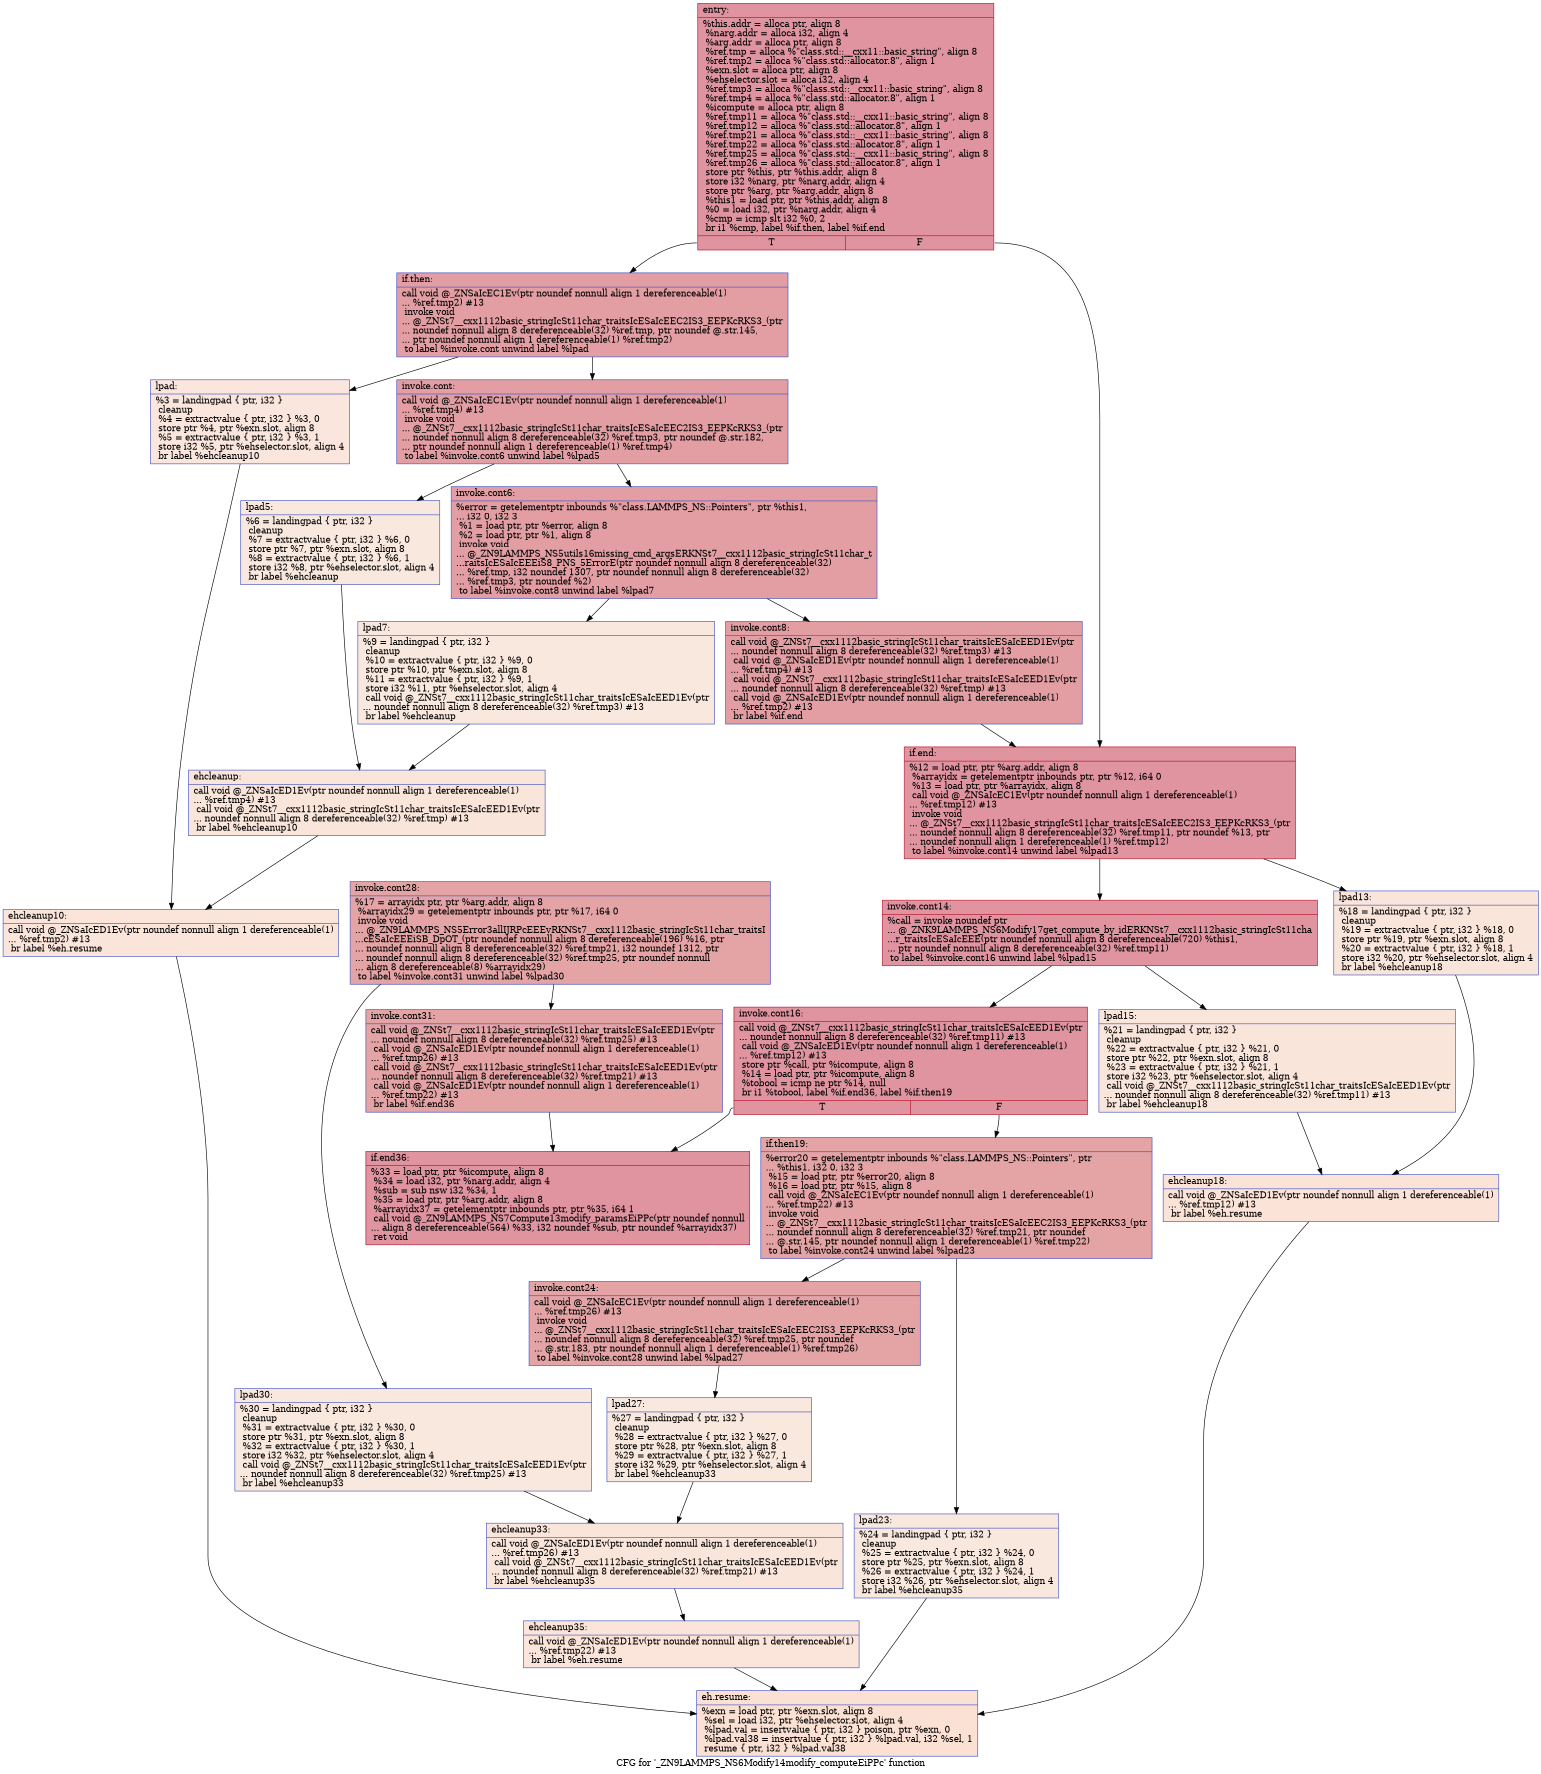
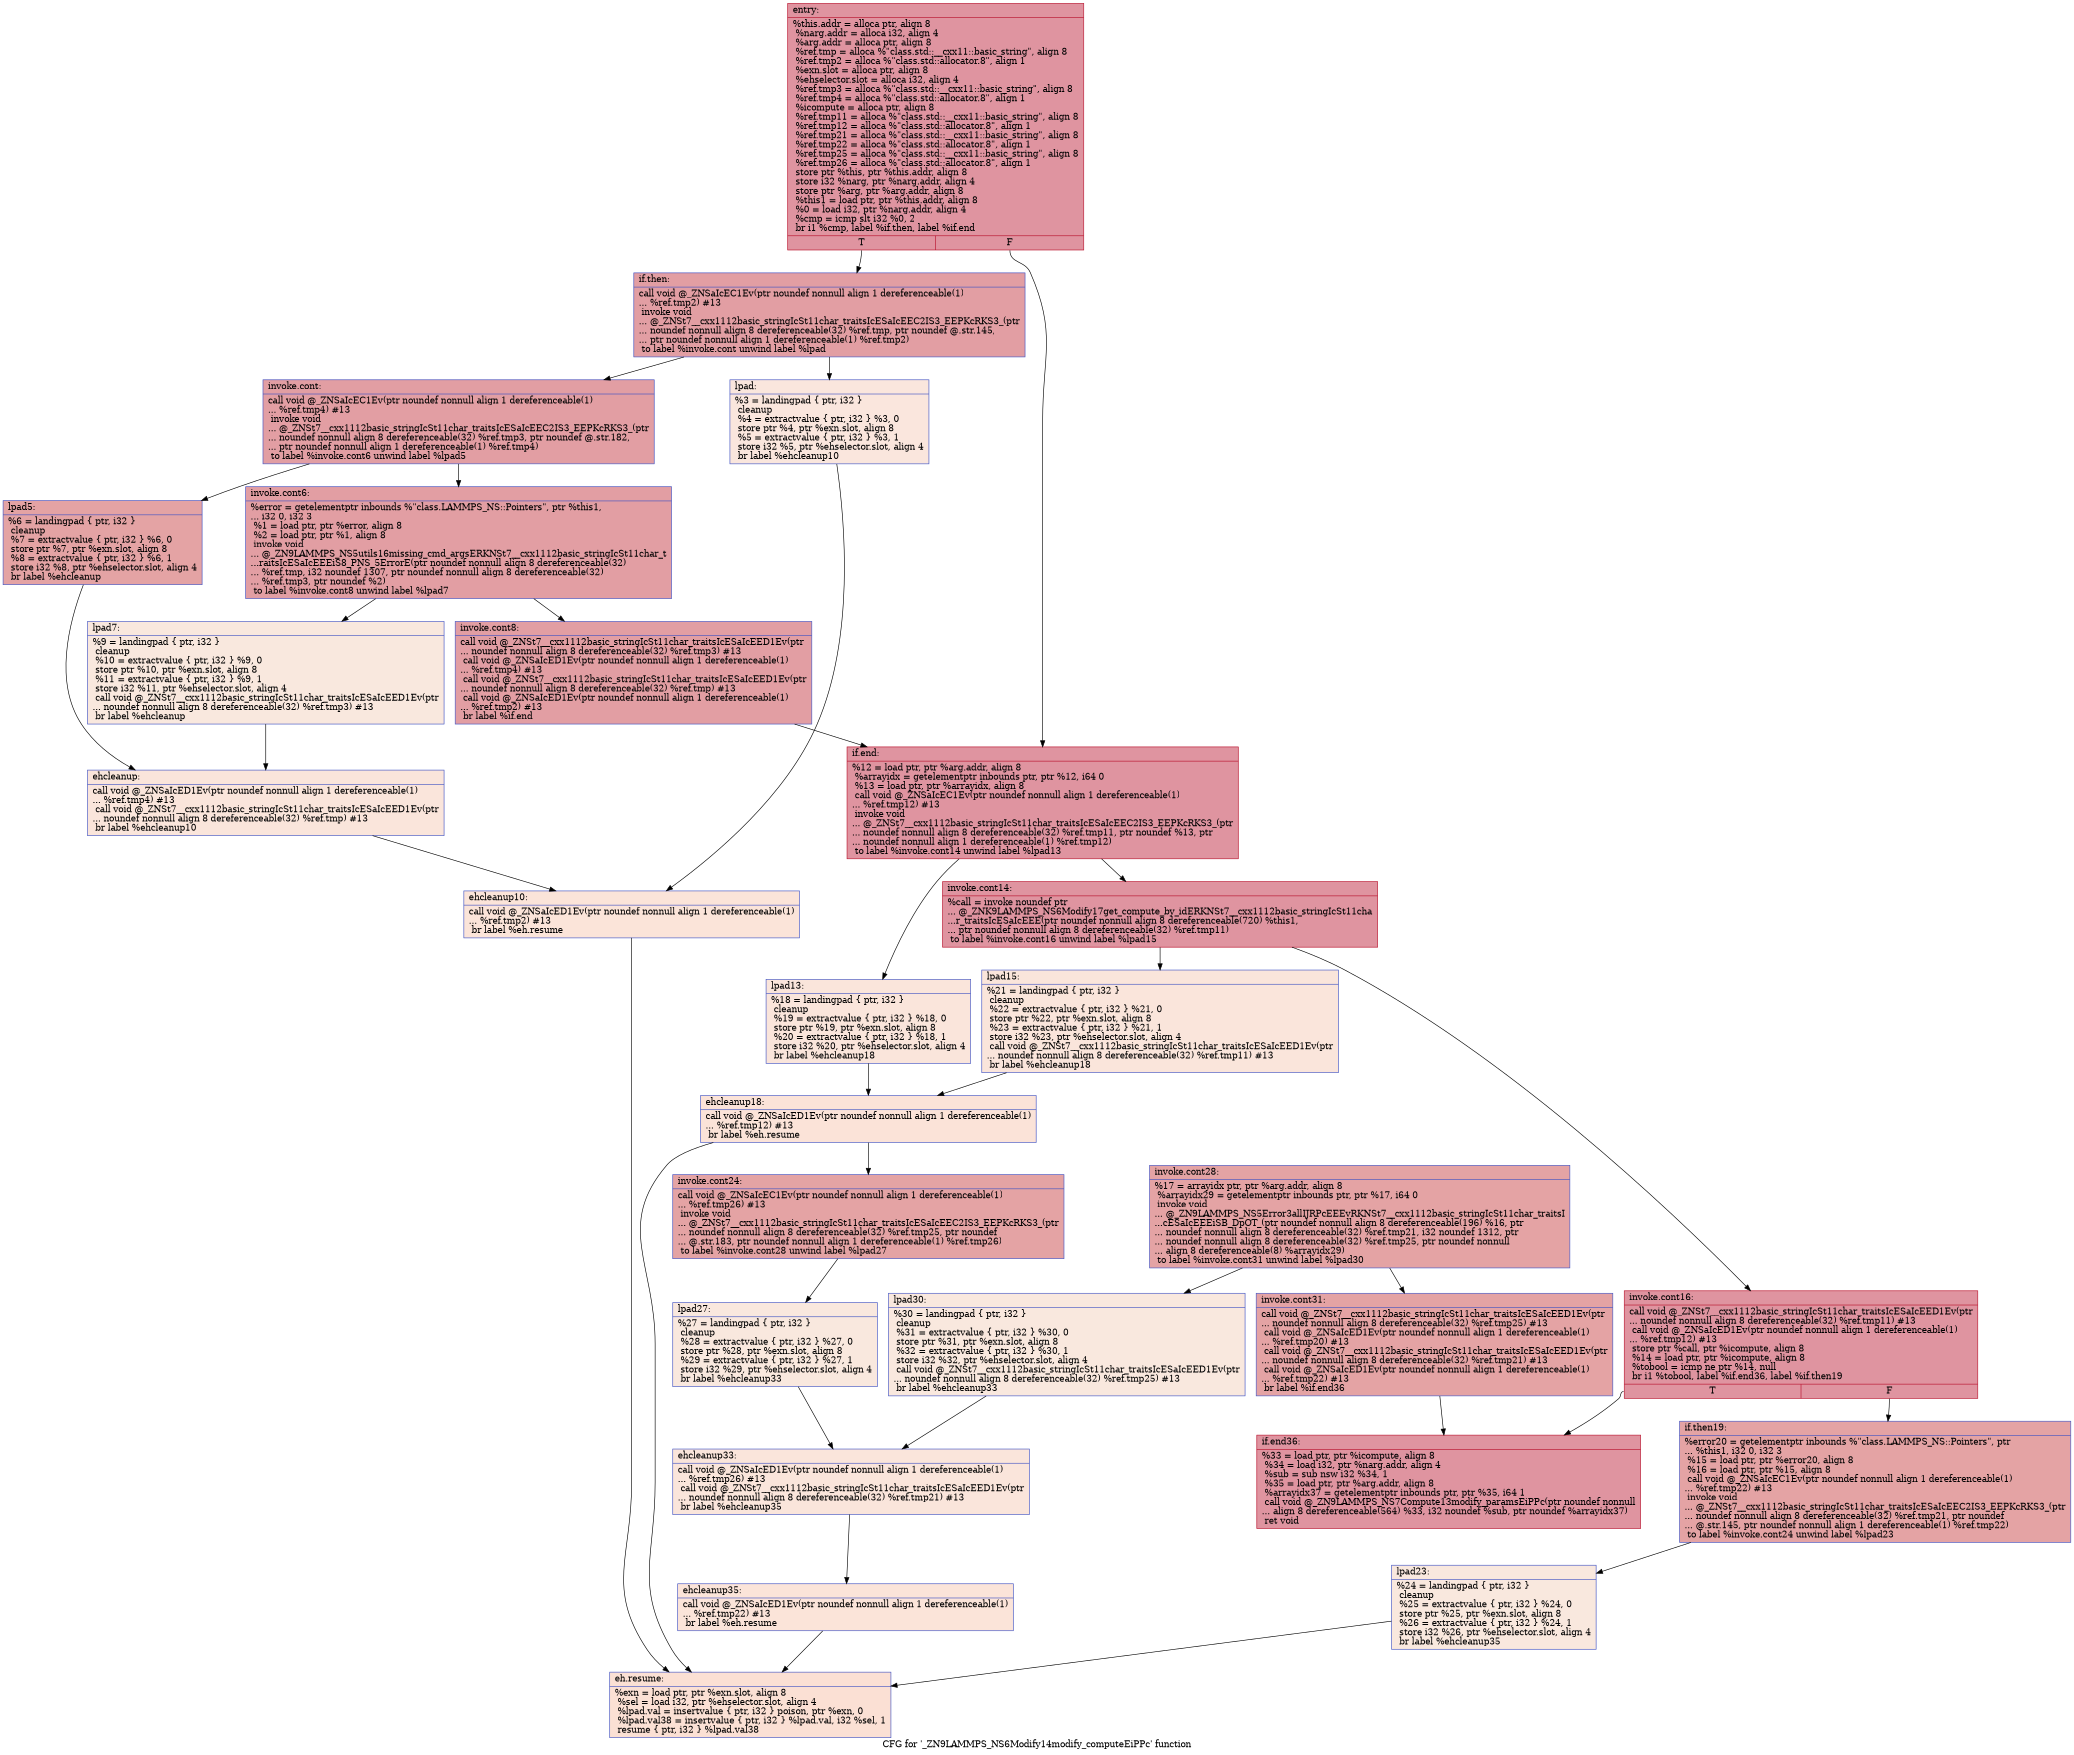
(340, 543) -> (103, 543)
(415, 1058) -> (1305, 1342)
(826, 1269) -> (868, 1155)
